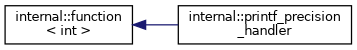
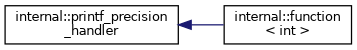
(162, 25) -> (207, 25)
